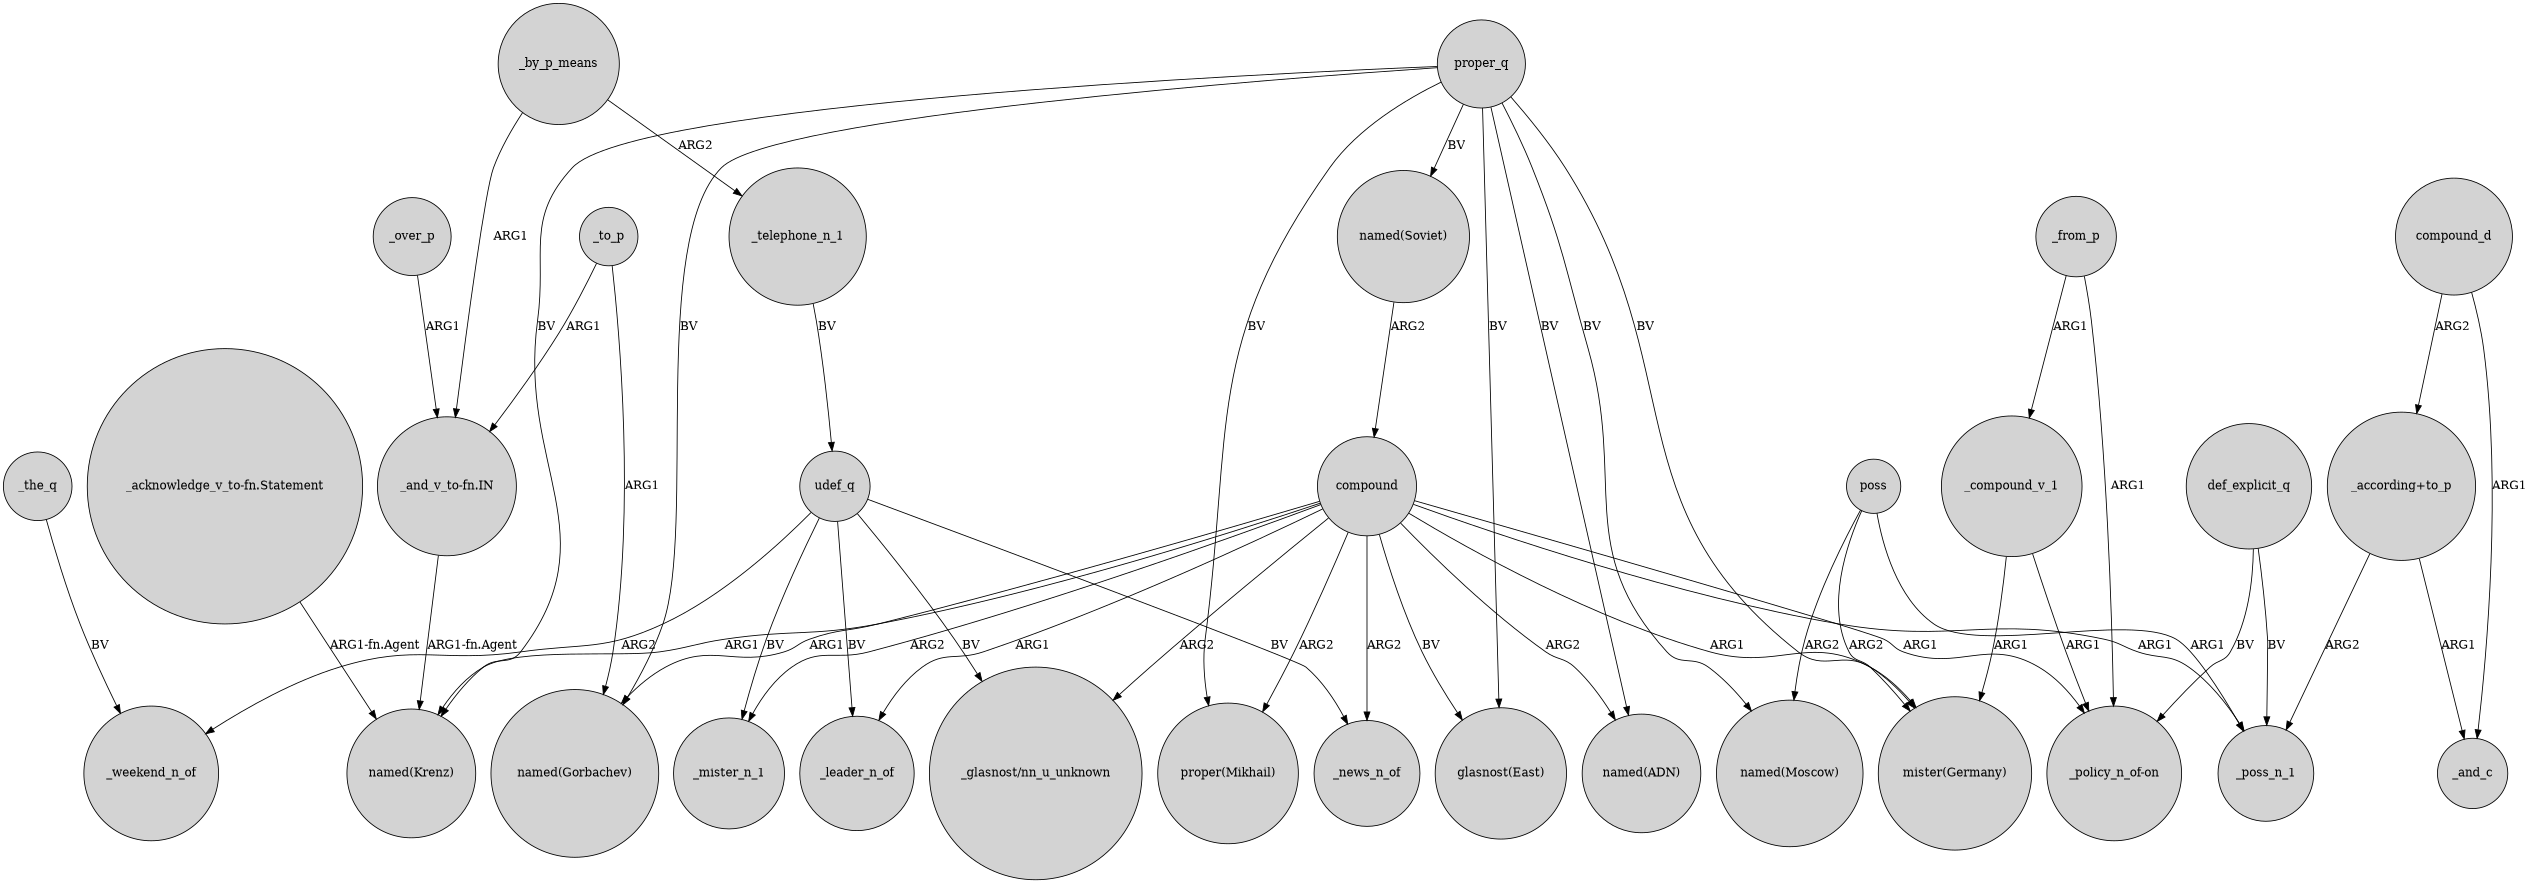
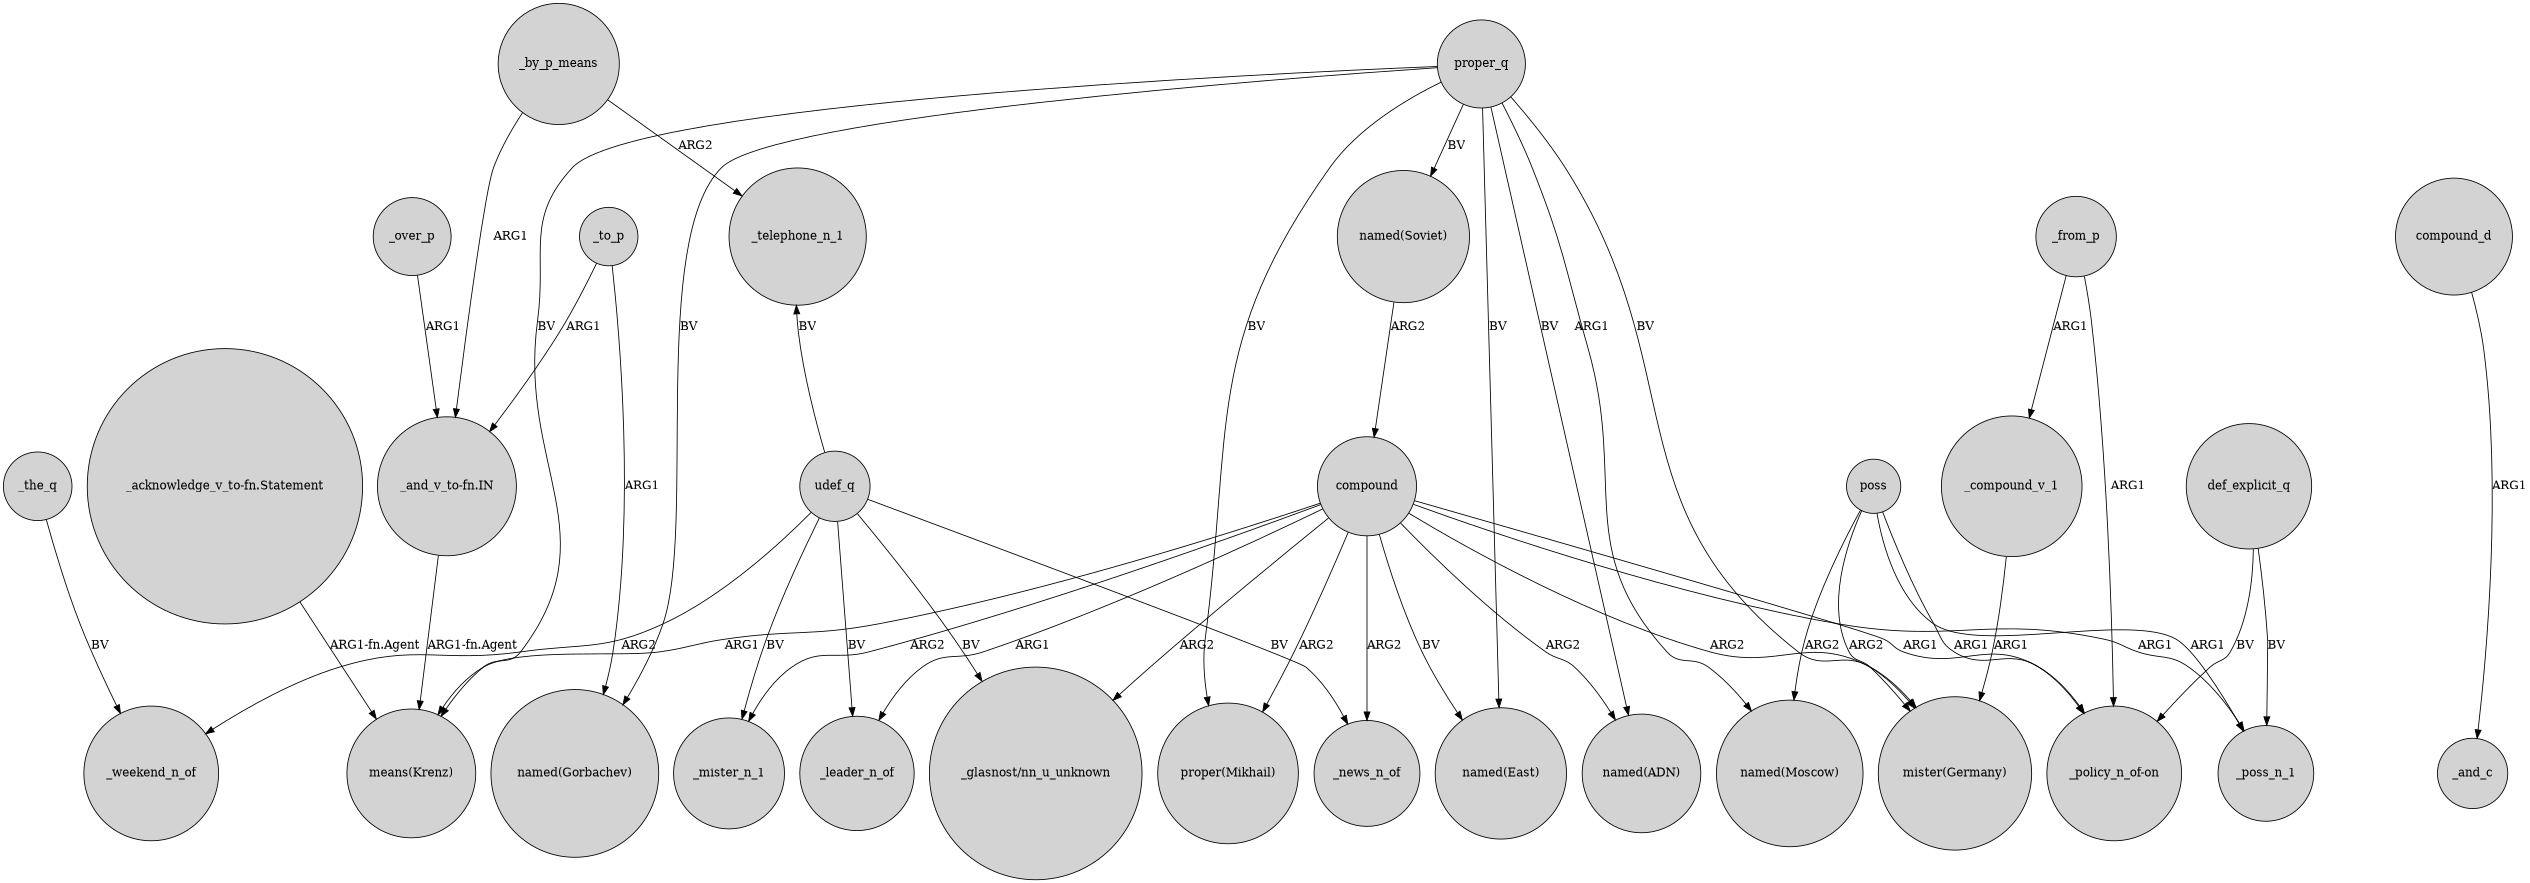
(1592, 327) -> (1592, 327)
(824, 373) -> (807, 384)
(2401, 486) -> none
(1022, 586) -> none
(2057, 625) -> (1948, 648)
(1727, 646) -> (1727, 646)
(411, 773) -> (411, 773)
(1501, 773) -> (1501, 773)
